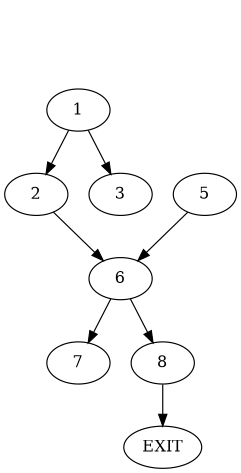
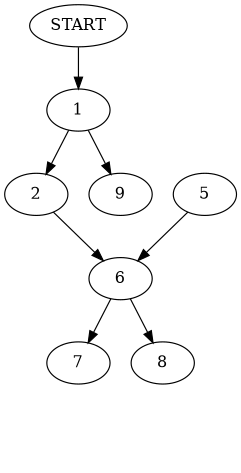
none -> (78, 26)
(121, 194) -> (121, 194)
(163, 447) -> none
